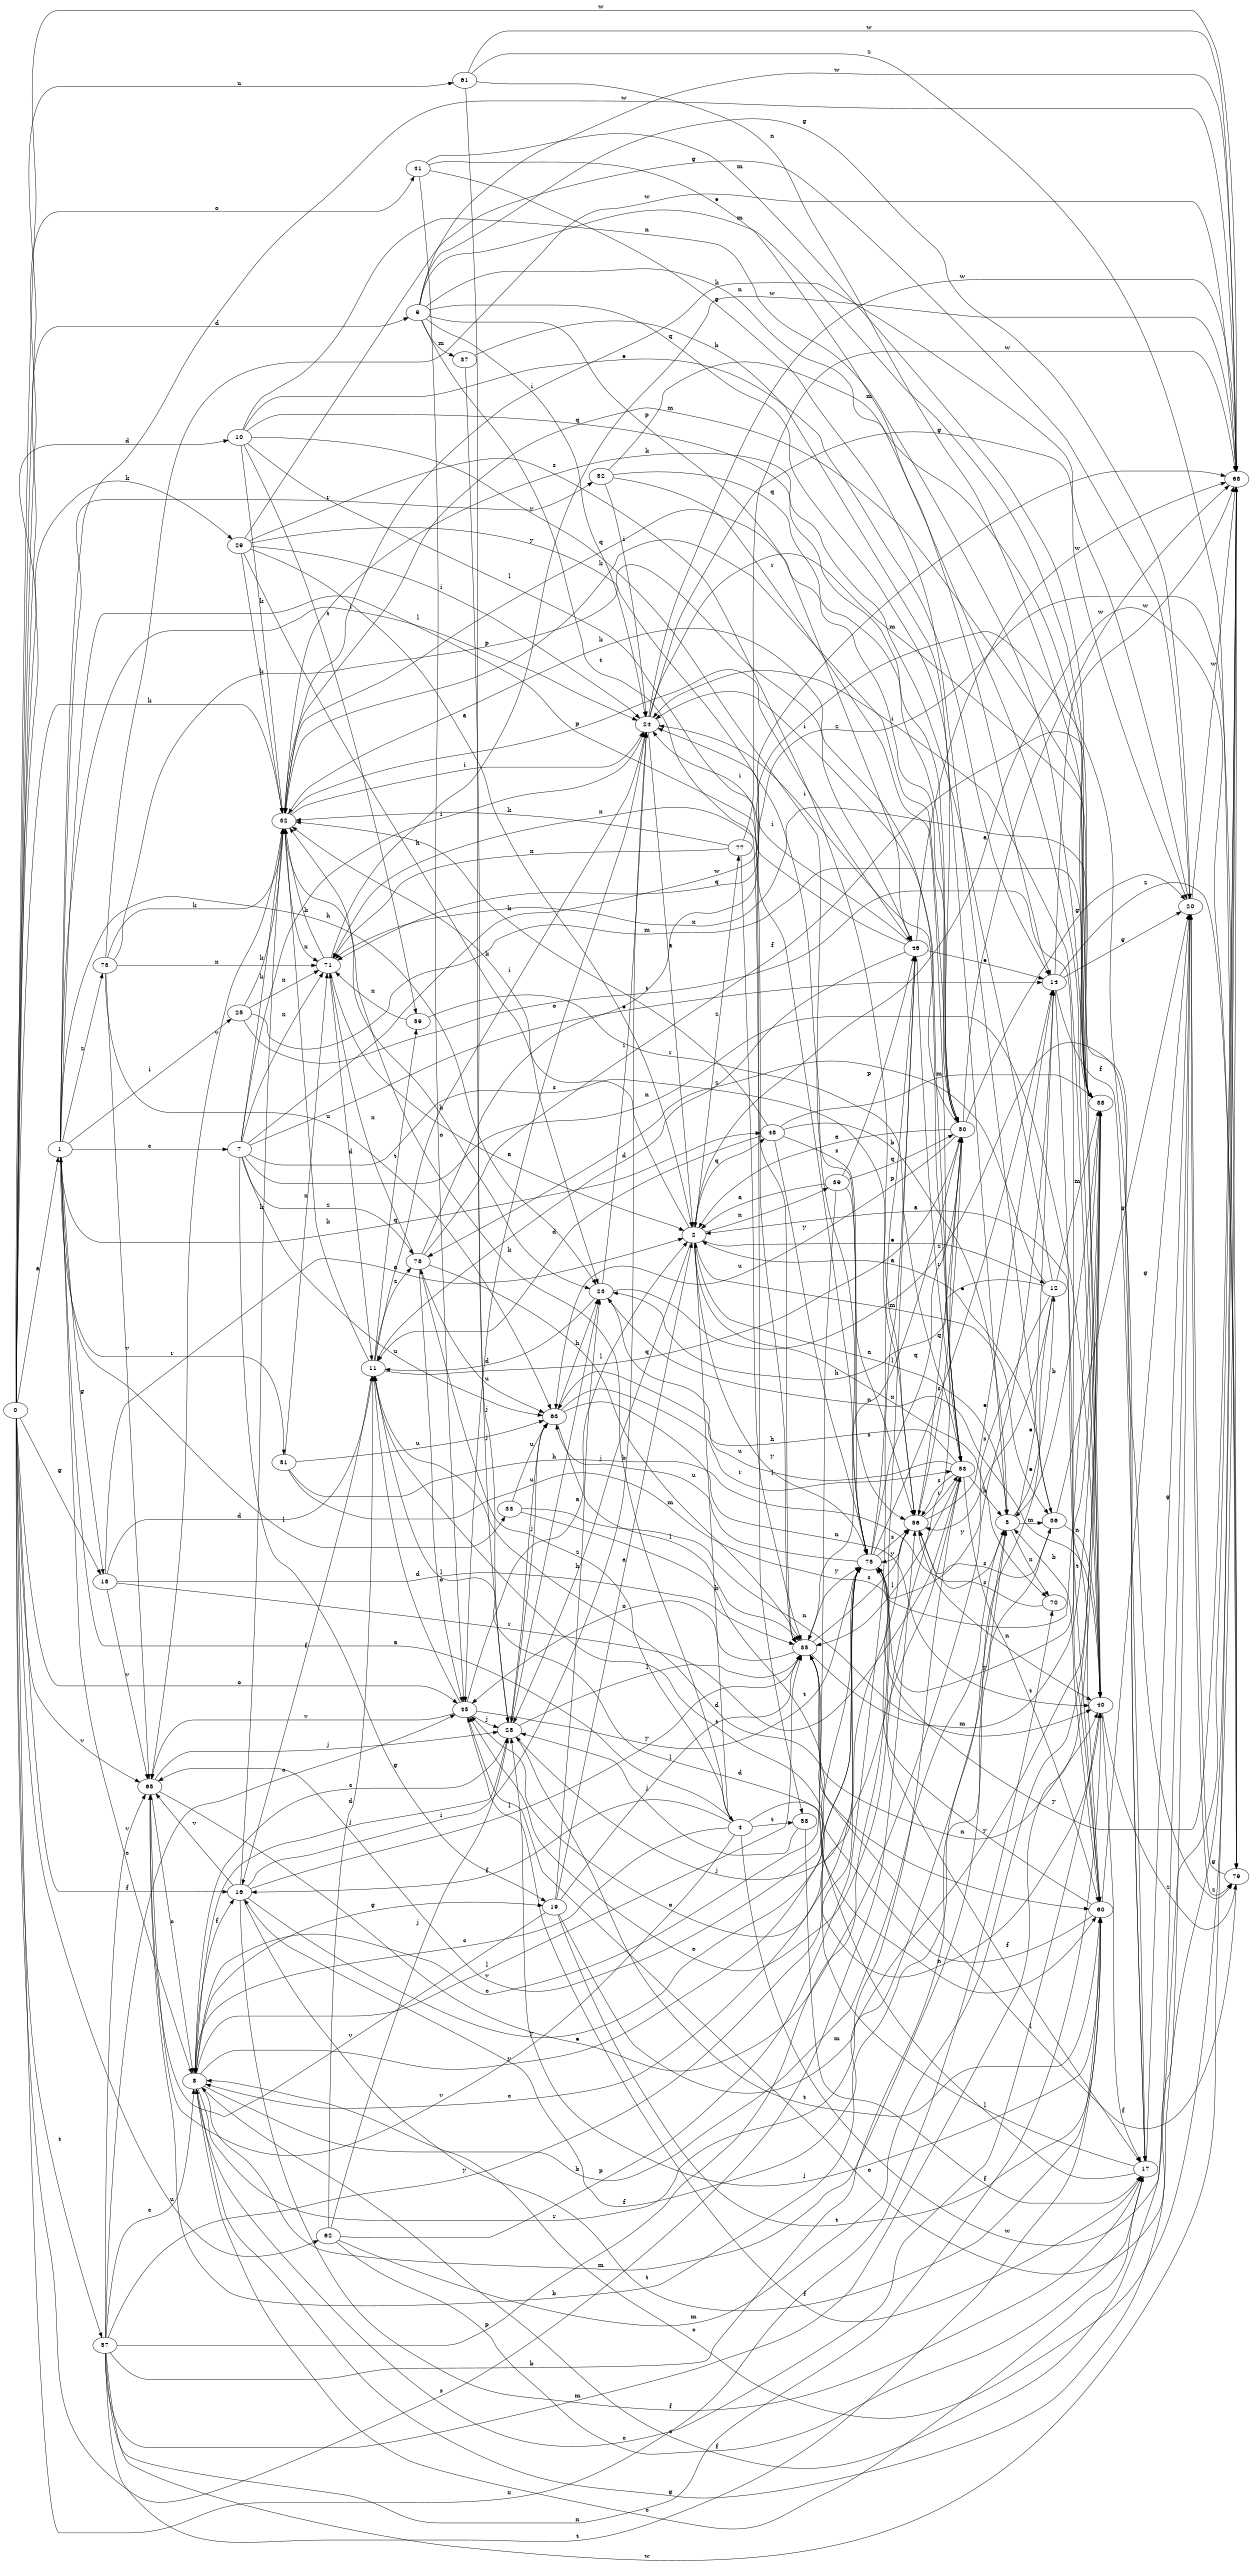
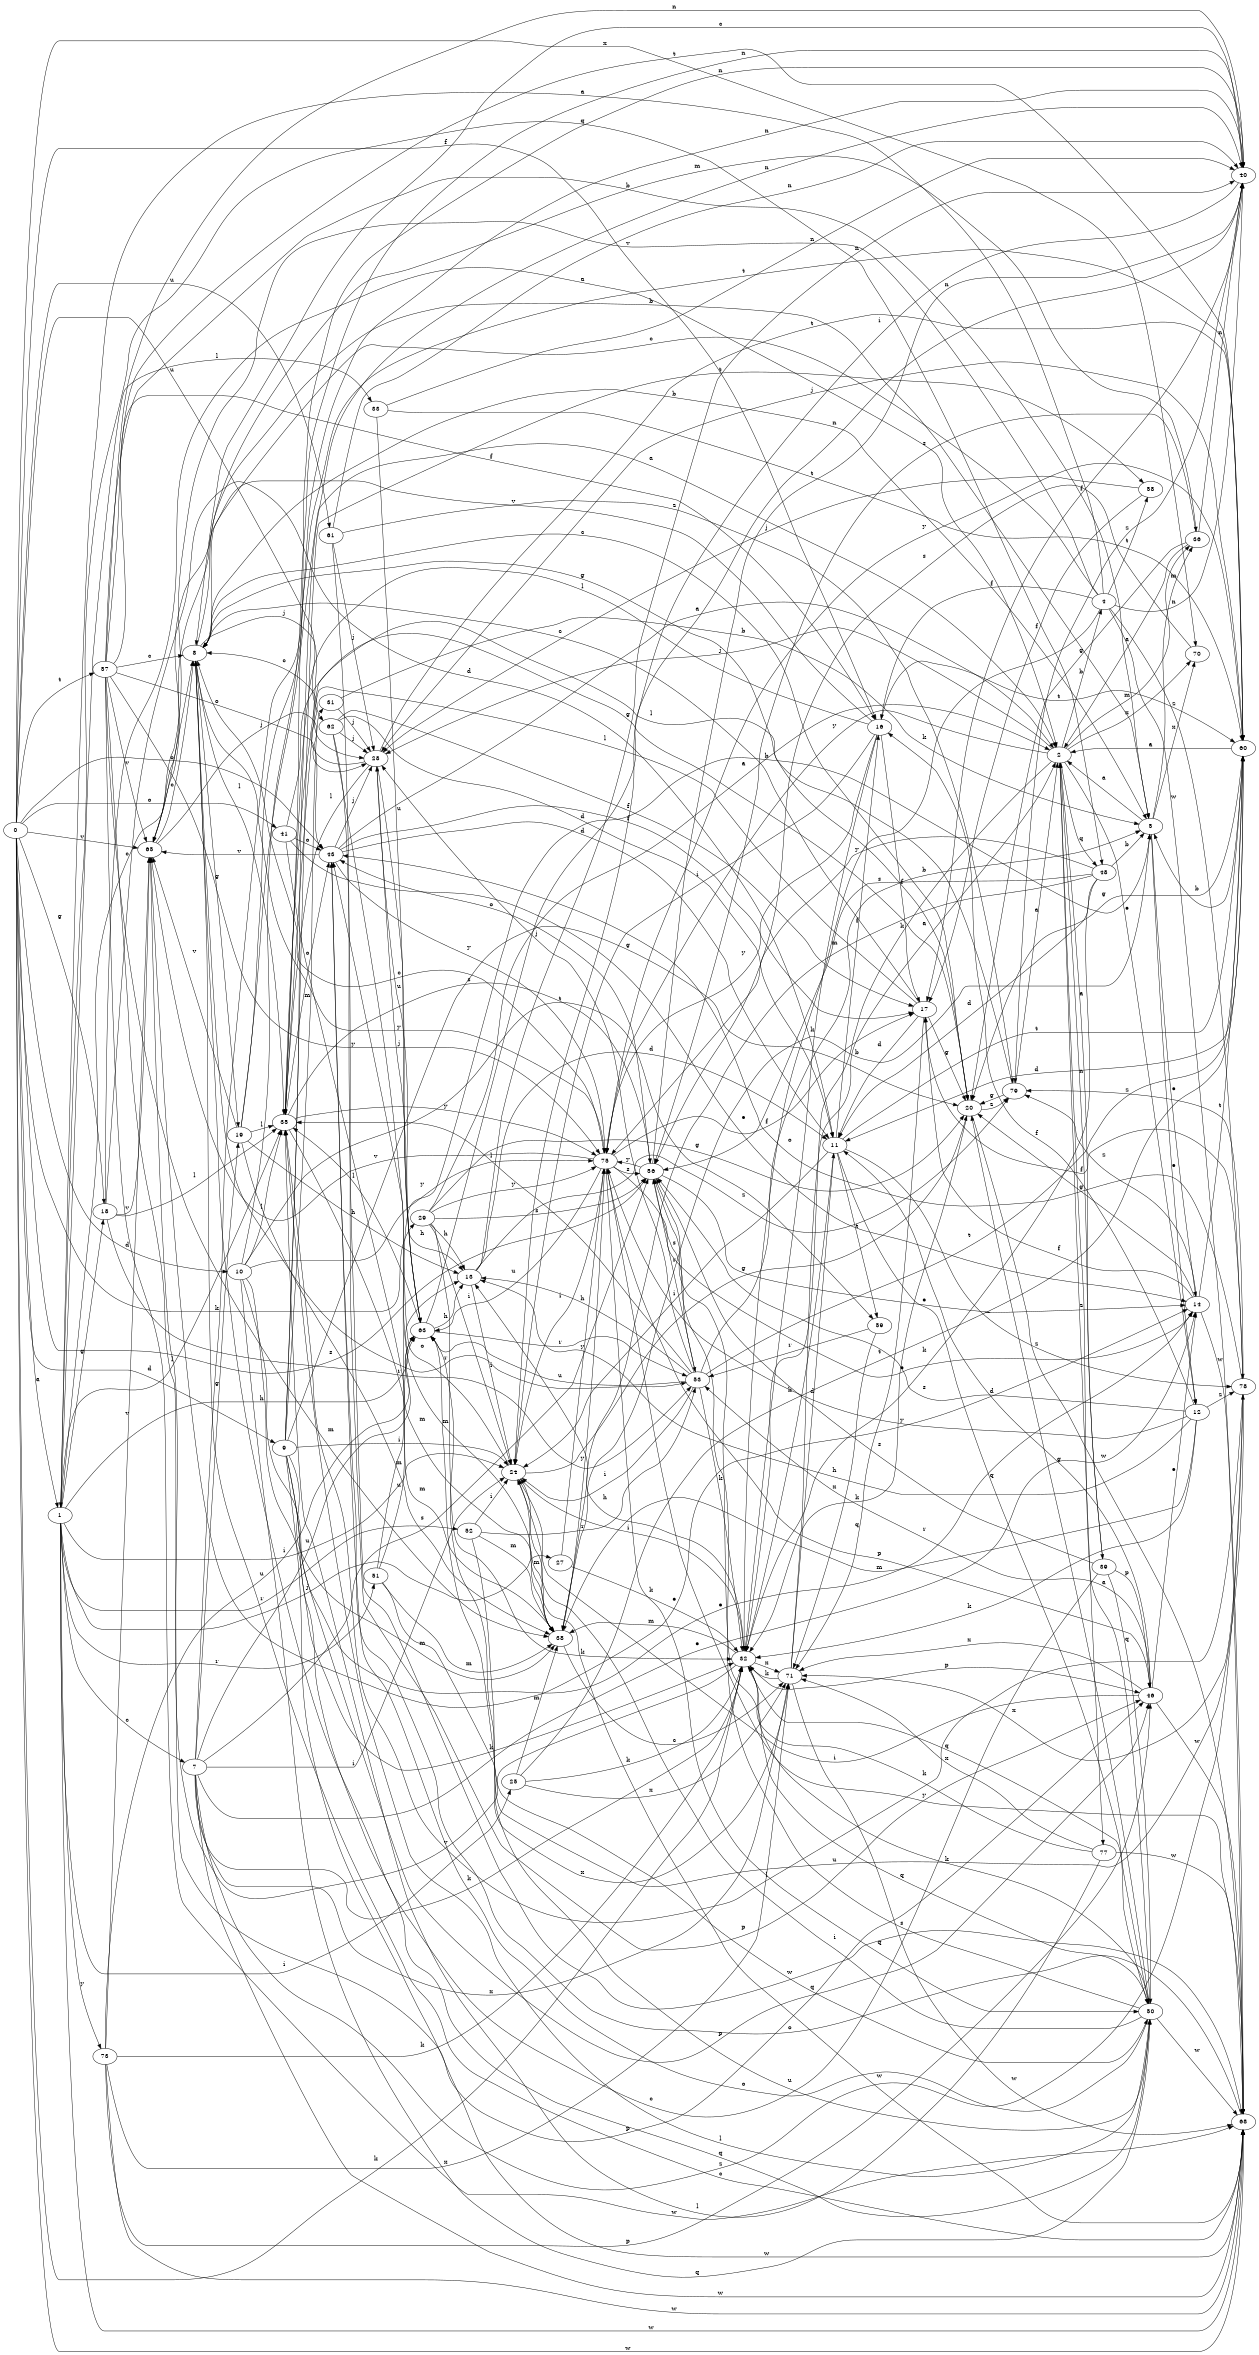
(465, 360) -> (331, 703)
(947, 713) -> (642, 735)
(694, 922) -> (674, 1740)
(670, 978) -> none
(83, 1049) -> (83, 1984)
(601, 1292) -> (469, 1277)
none -> (560, 1563)
(210, 1951) -> (419, 444)
